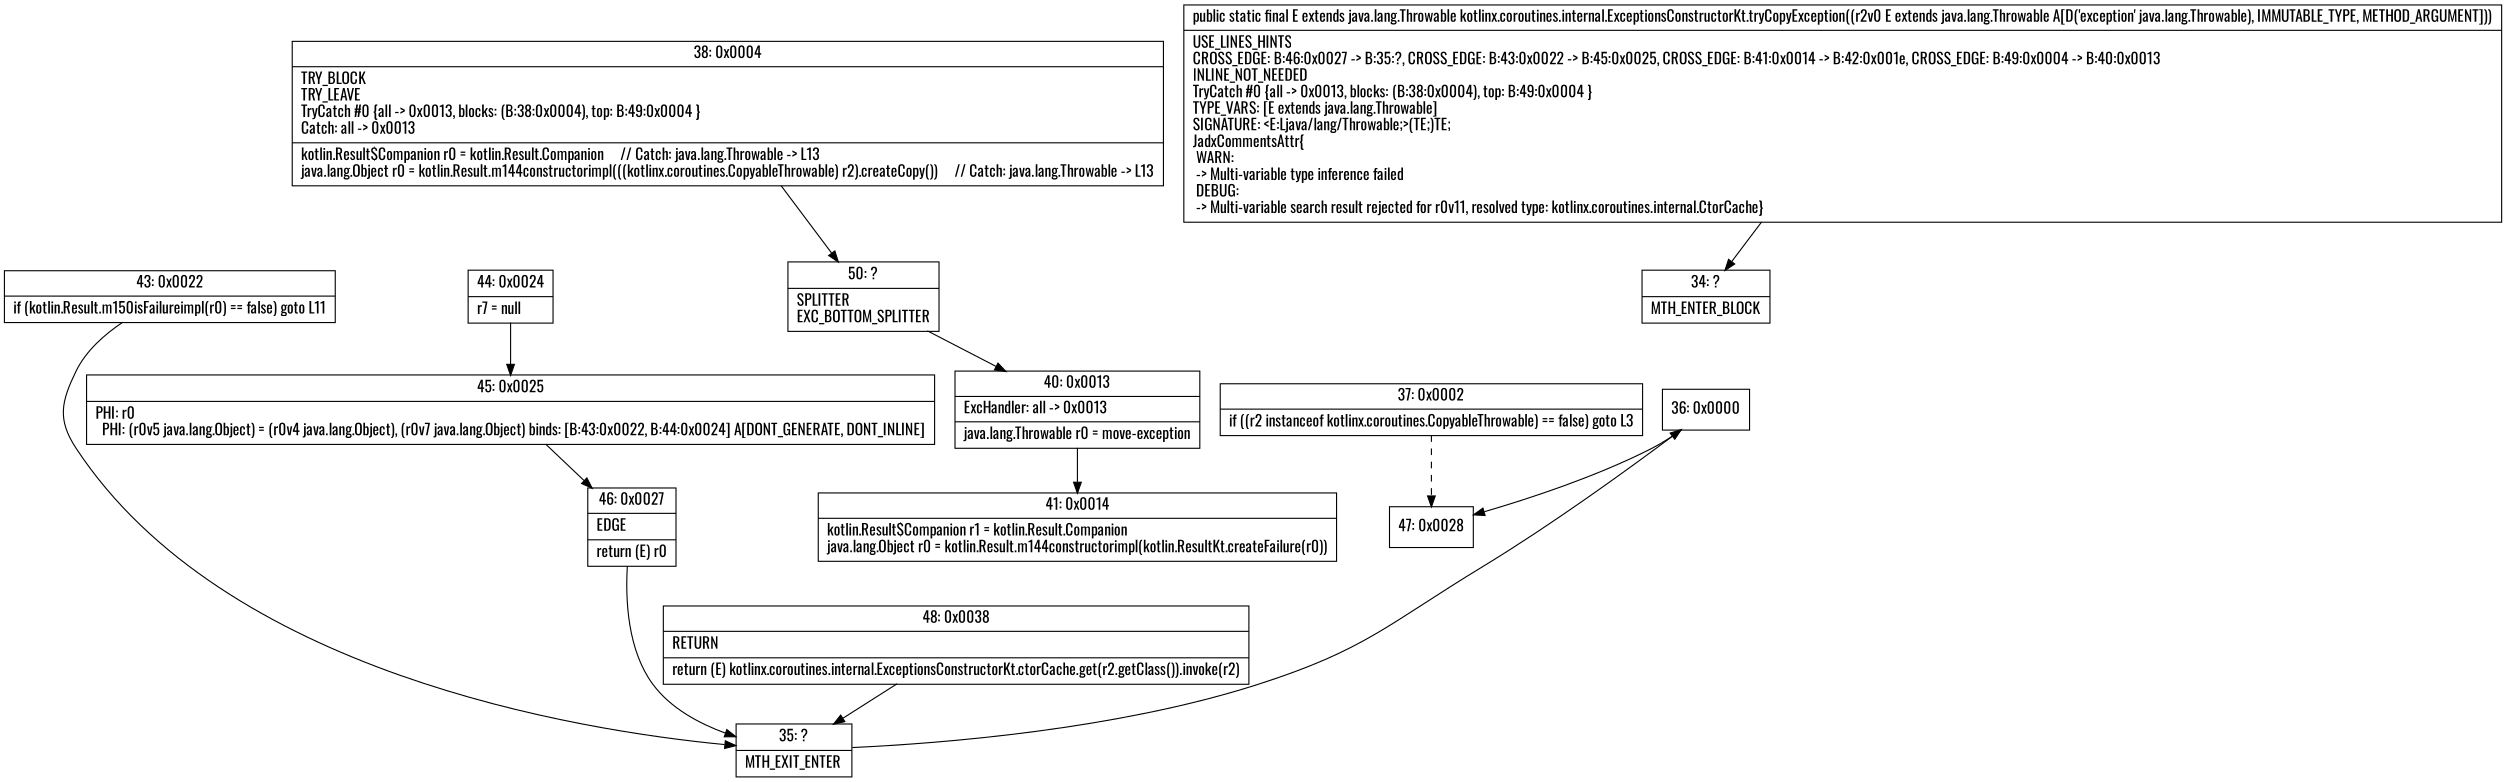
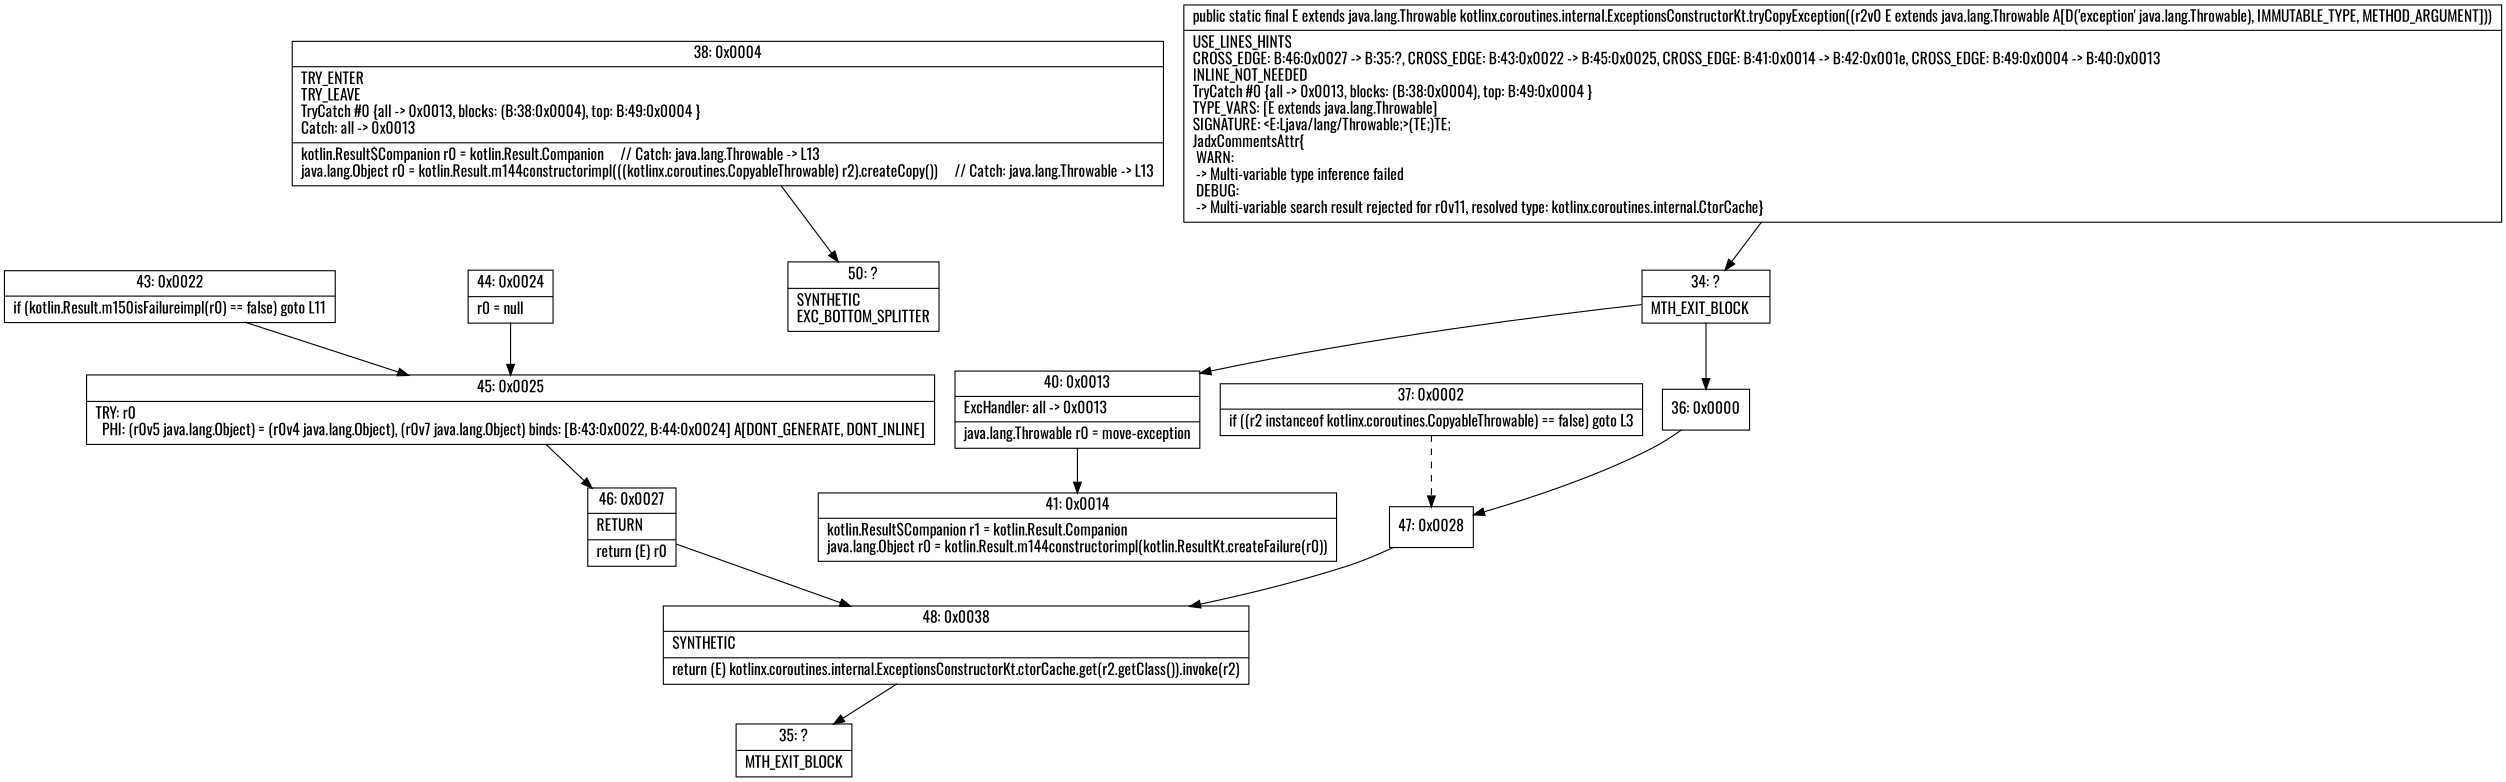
(334, 79) -> (333, 79)
(824, 301) -> (829, 301)
(499, 309) -> (501, 309)
(1706, 309) -> (1700, 309)
(962, 349) -> (1426, 333)
(117, 414) -> (117, 414)
(612, 526) -> (620, 526)
none -> (1299, 580)
(299, 632) -> (321, 347)
(696, 644) -> (704, 644)
(644, 670) -> (758, 573)
(1292, 672) -> (1706, 350)
(793, 763) -> (794, 763)
